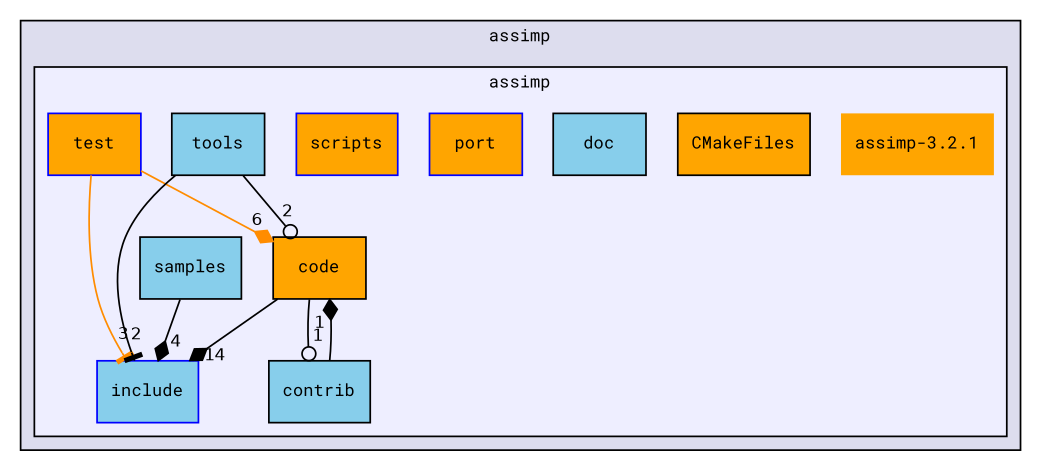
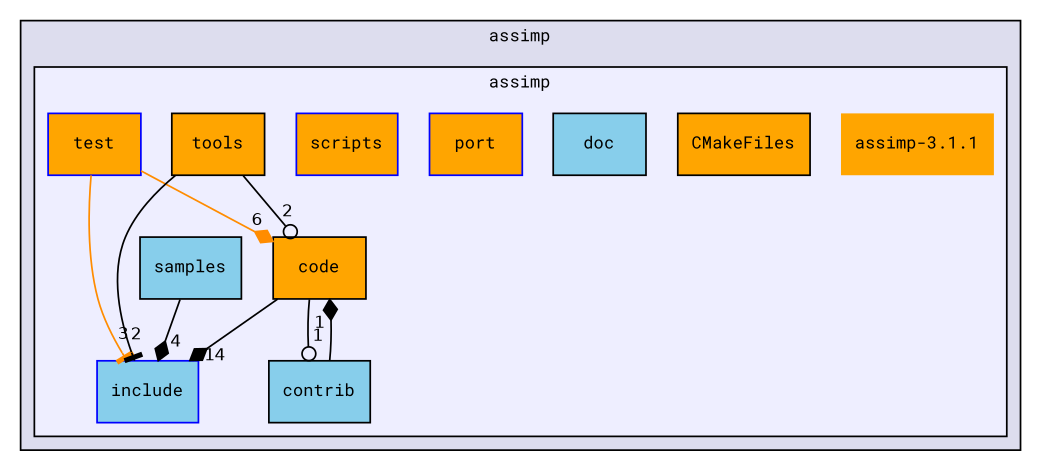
(218, 144) -> (218, 144)
(917, 144) -> (917, 144)
